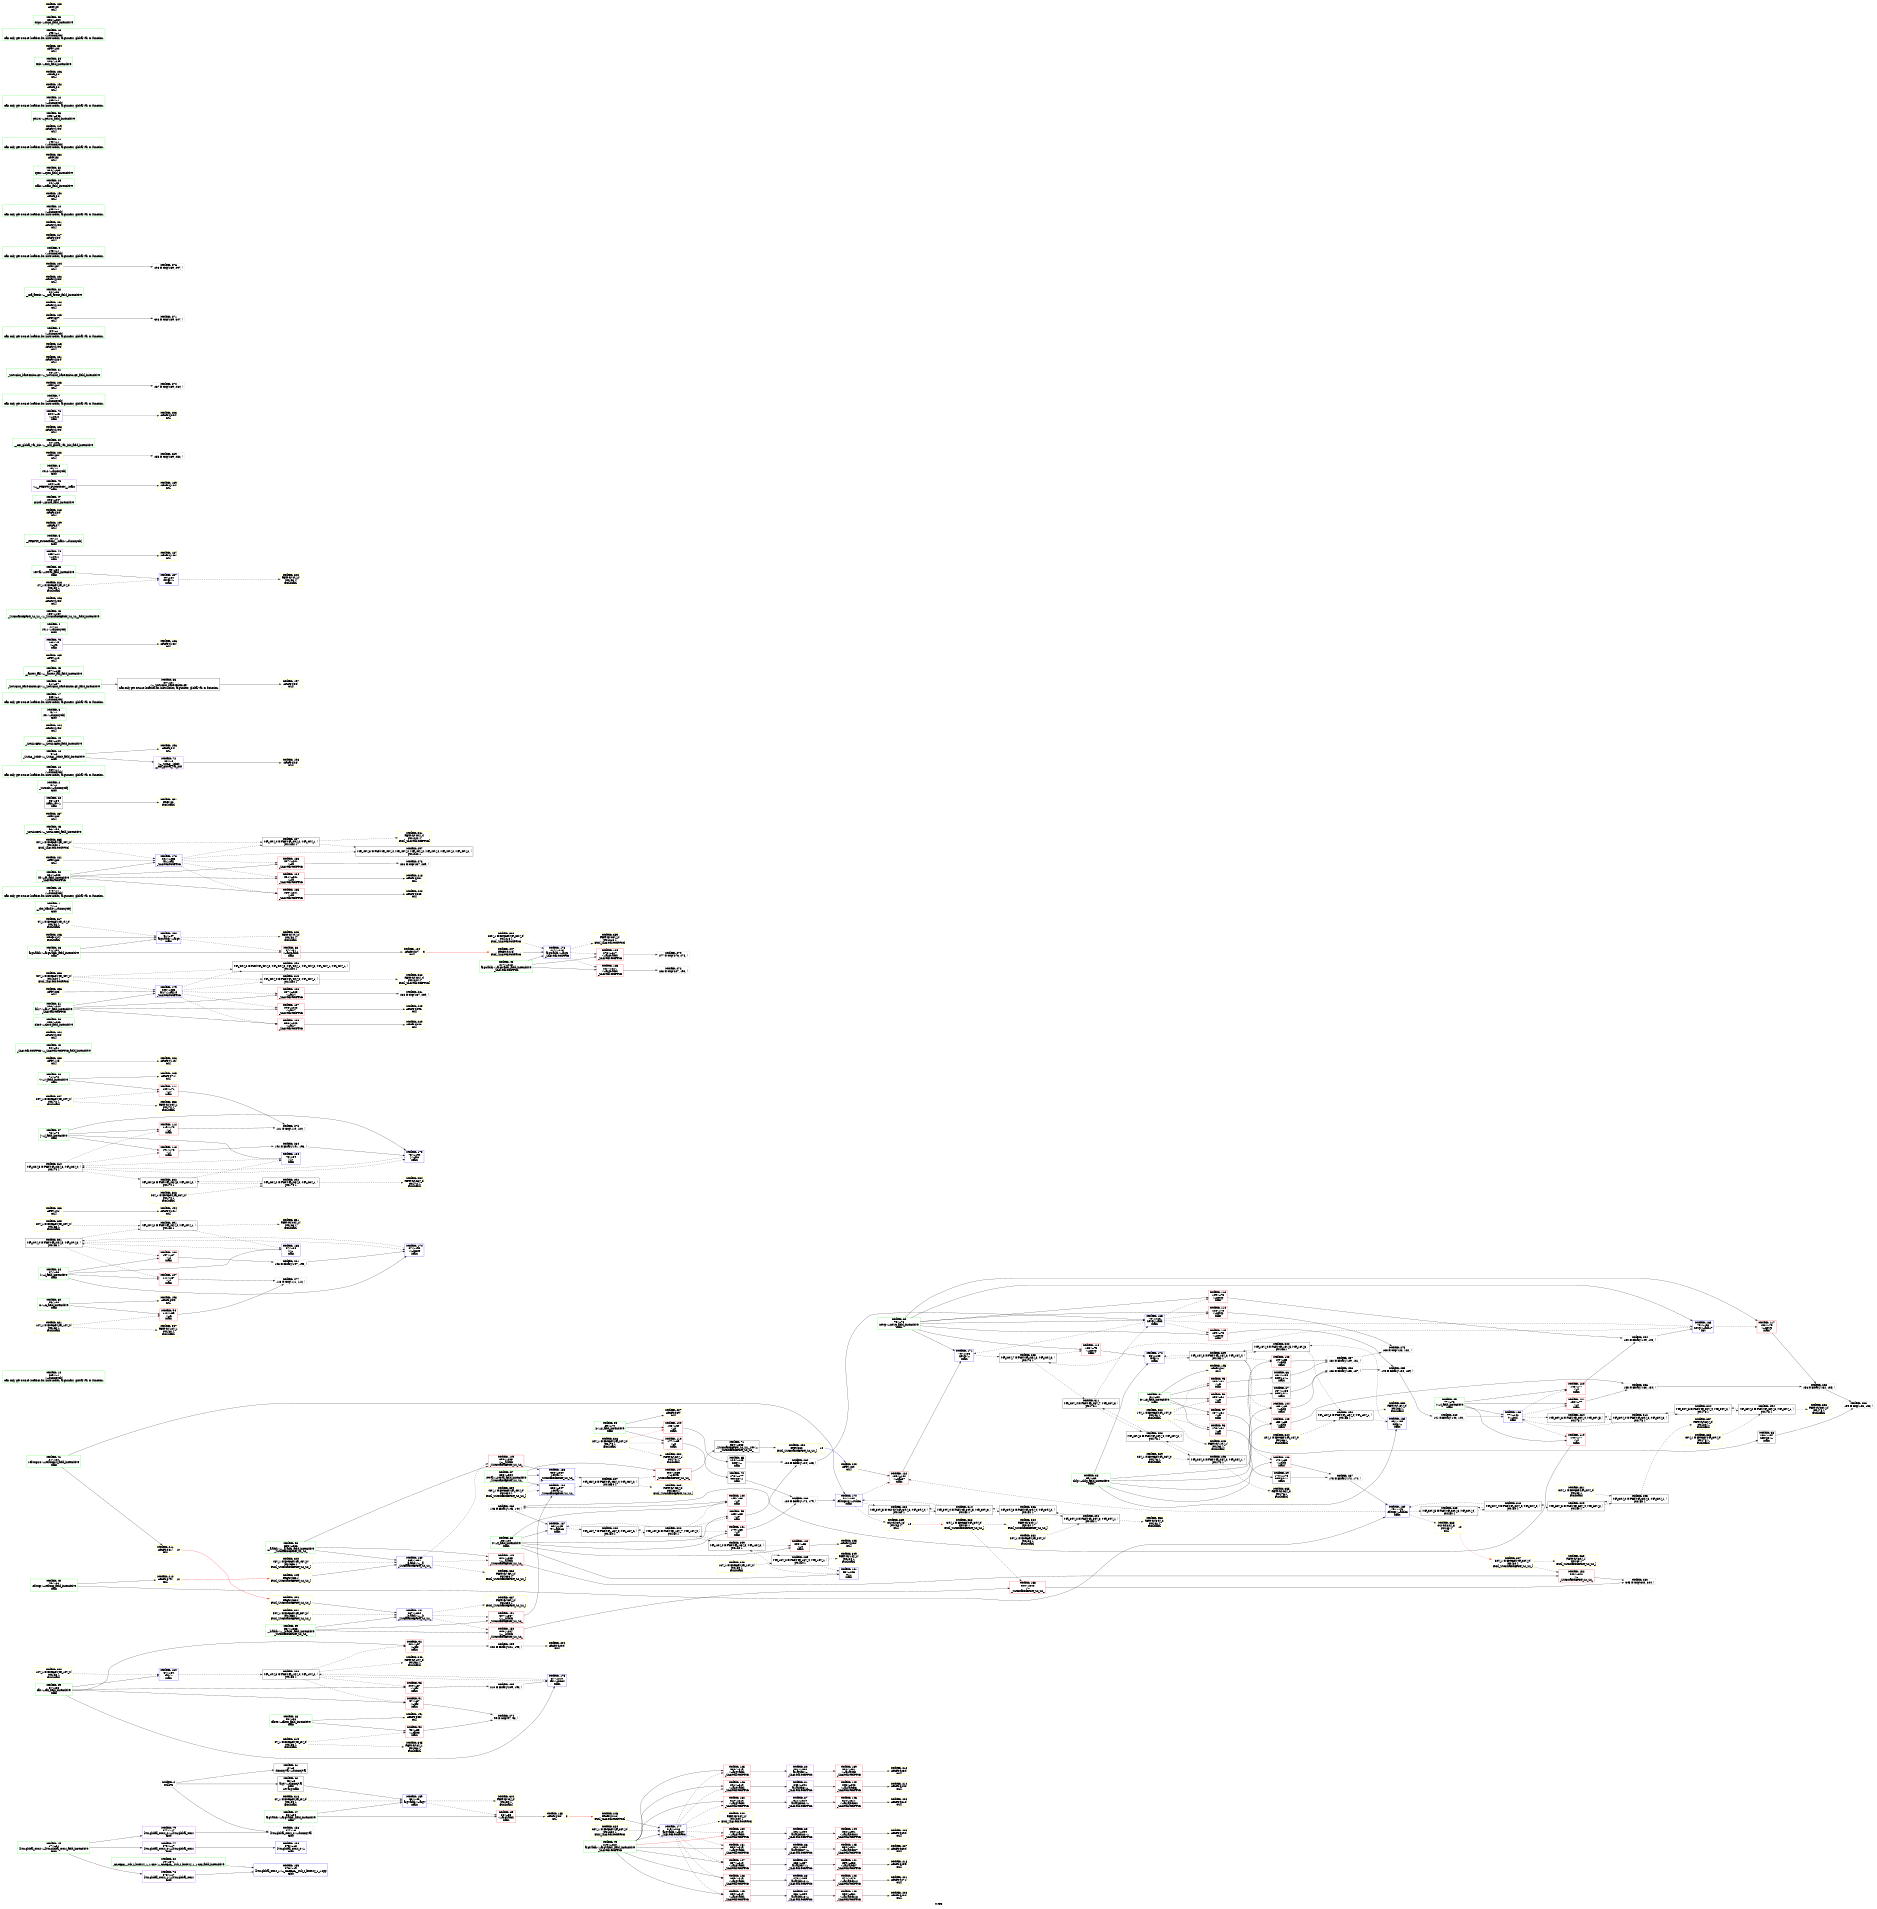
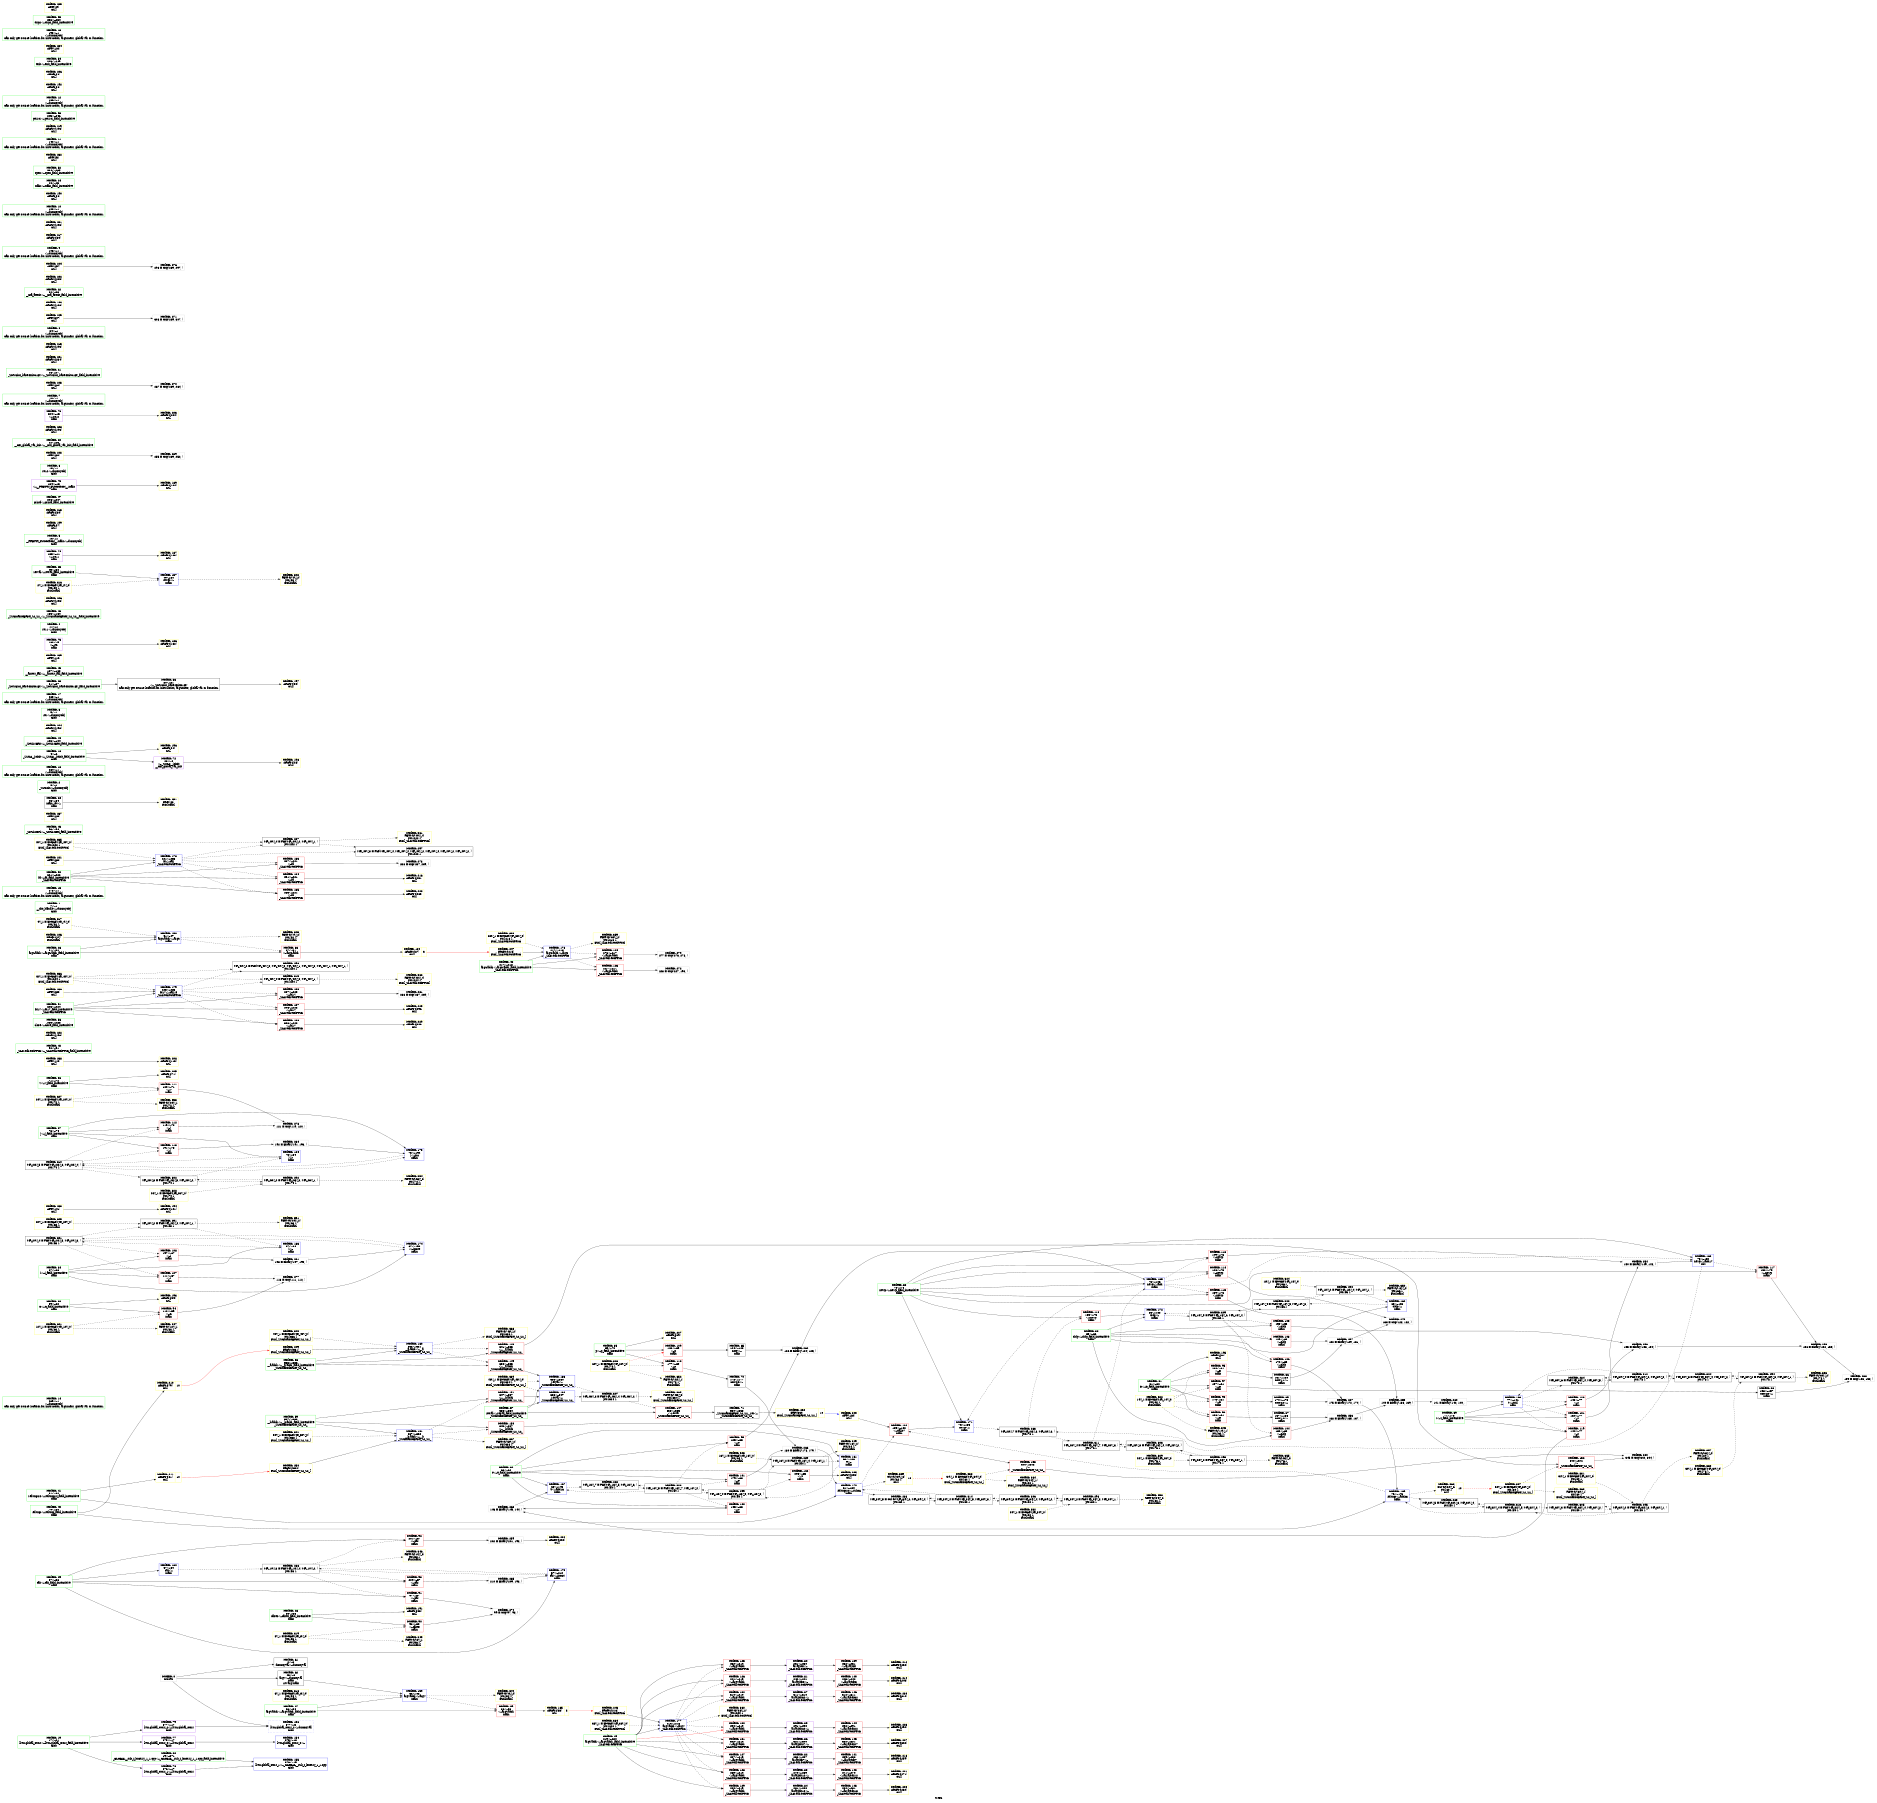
(1546, 1505) -> (1577, 1516)
(54, 1674) -> none
